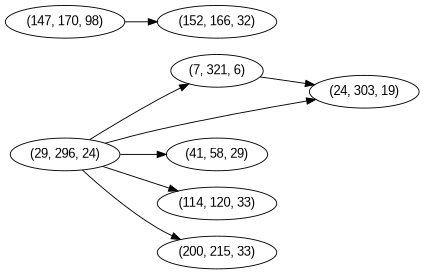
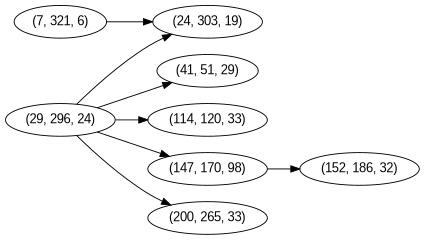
(217, 22) -> (360, 169)
(135, 113) -> (129, 143)
(217, 154) -> (208, 71)
(217, 253) -> (208, 218)
